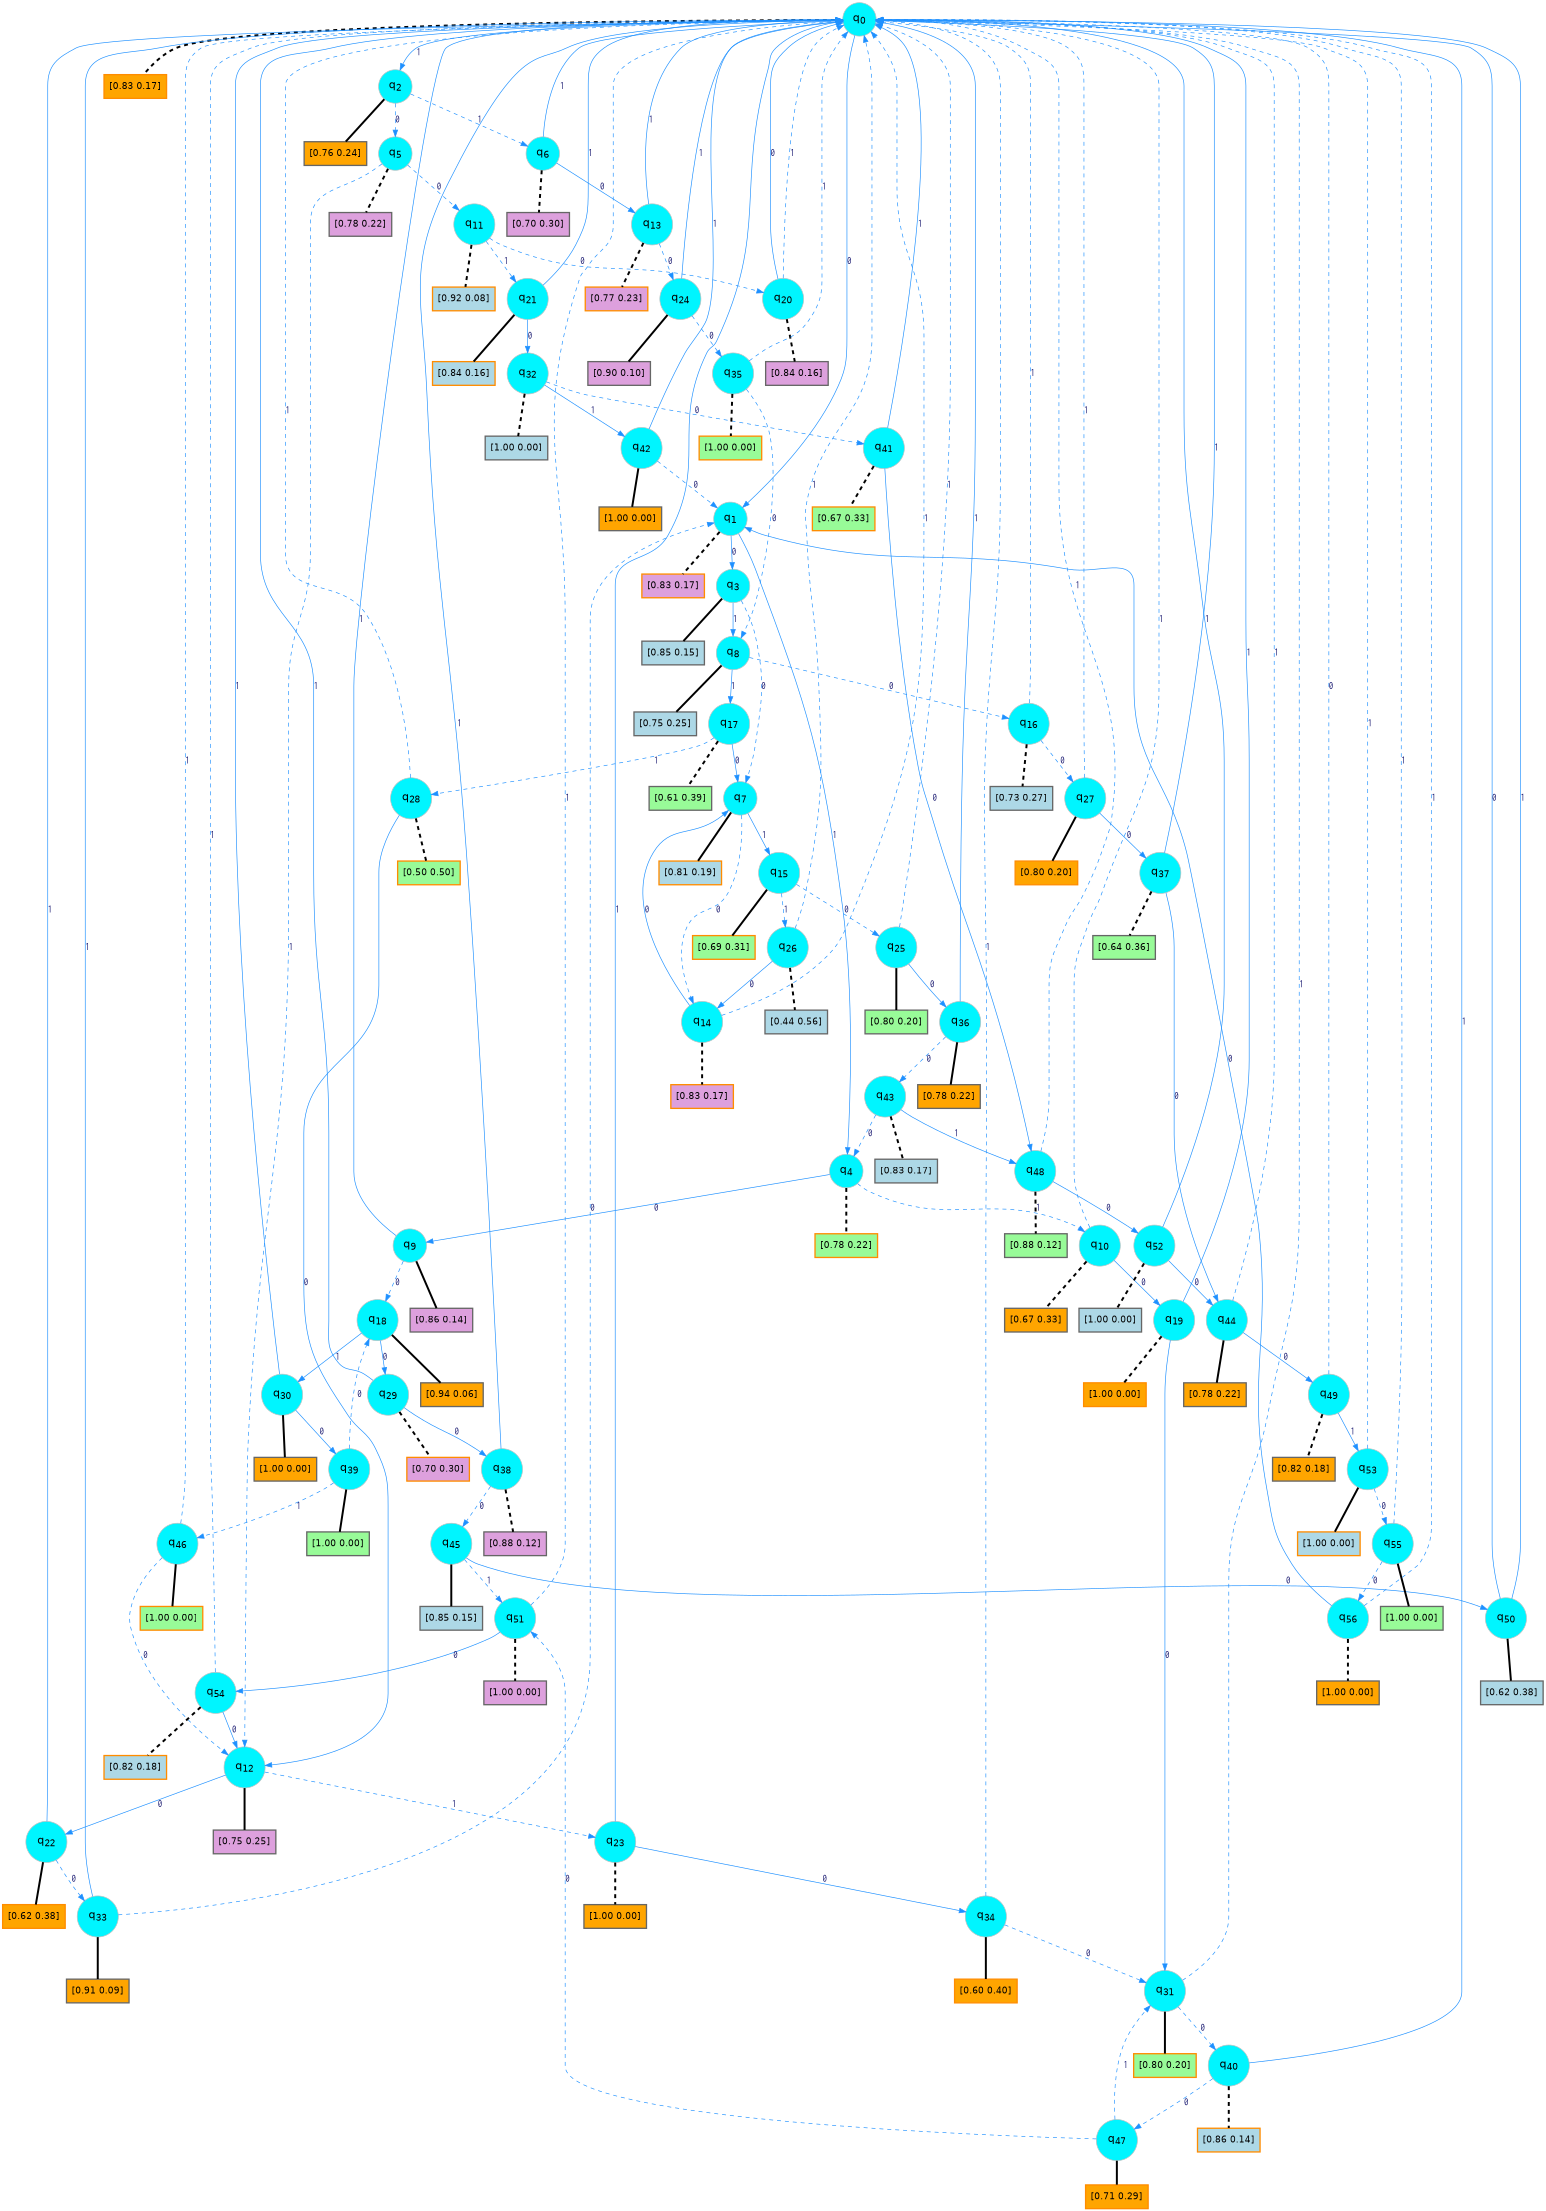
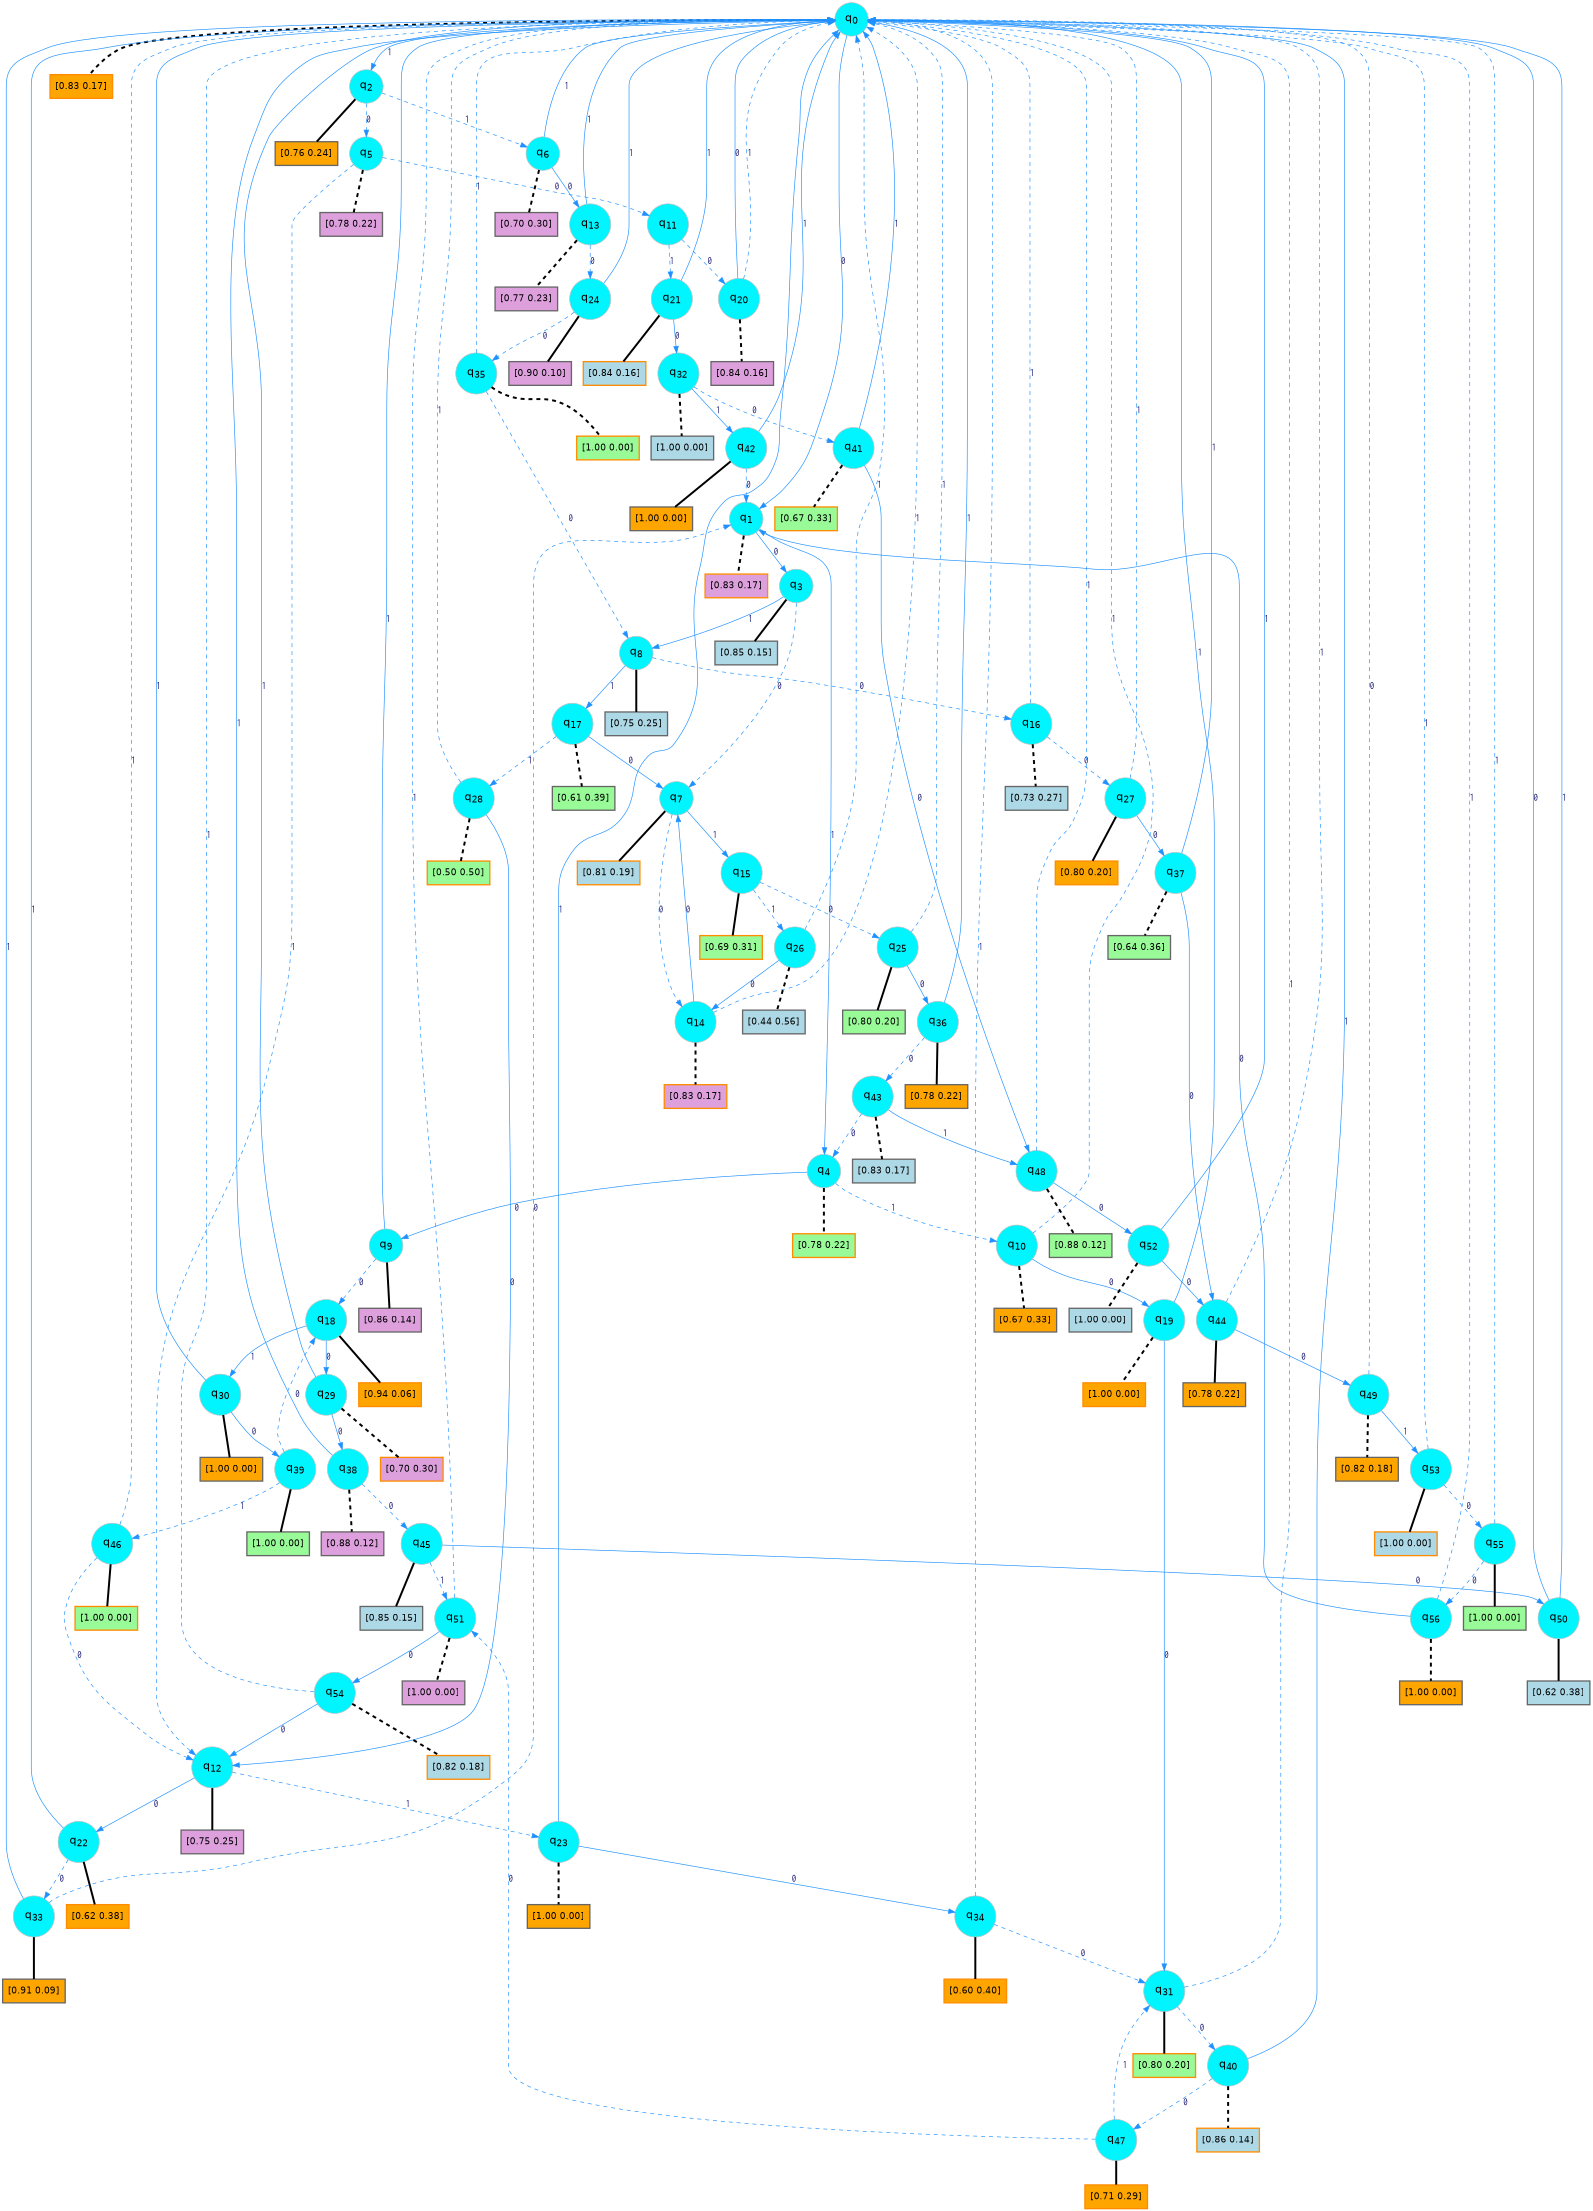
(464, 299) -> none
(617, 299) -> (526, 299)
(452, 1395) -> (390, 1395)
